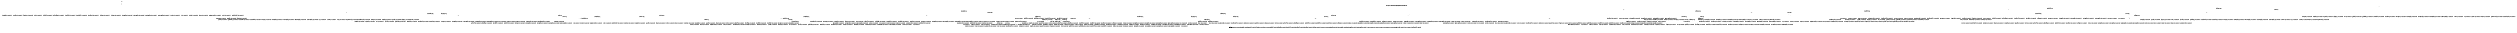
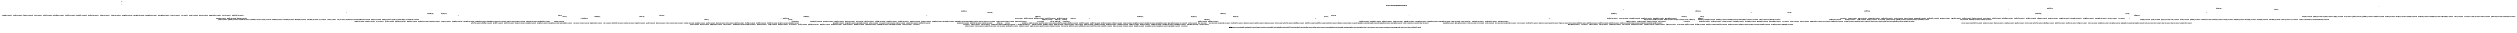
none -> (1580, 14)
